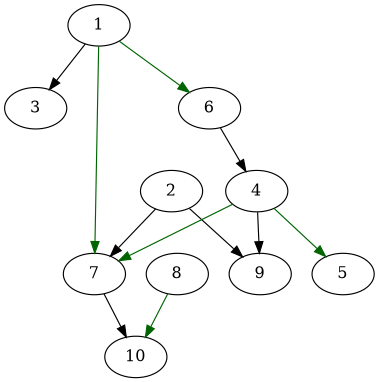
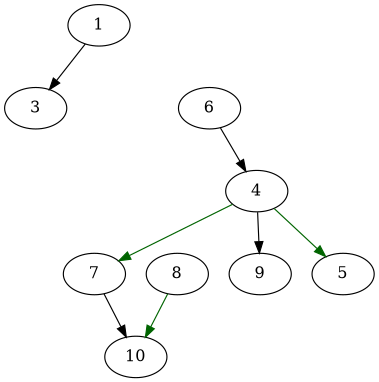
(150, 63) -> none
(97, 144) -> none
(172, 191) -> none
